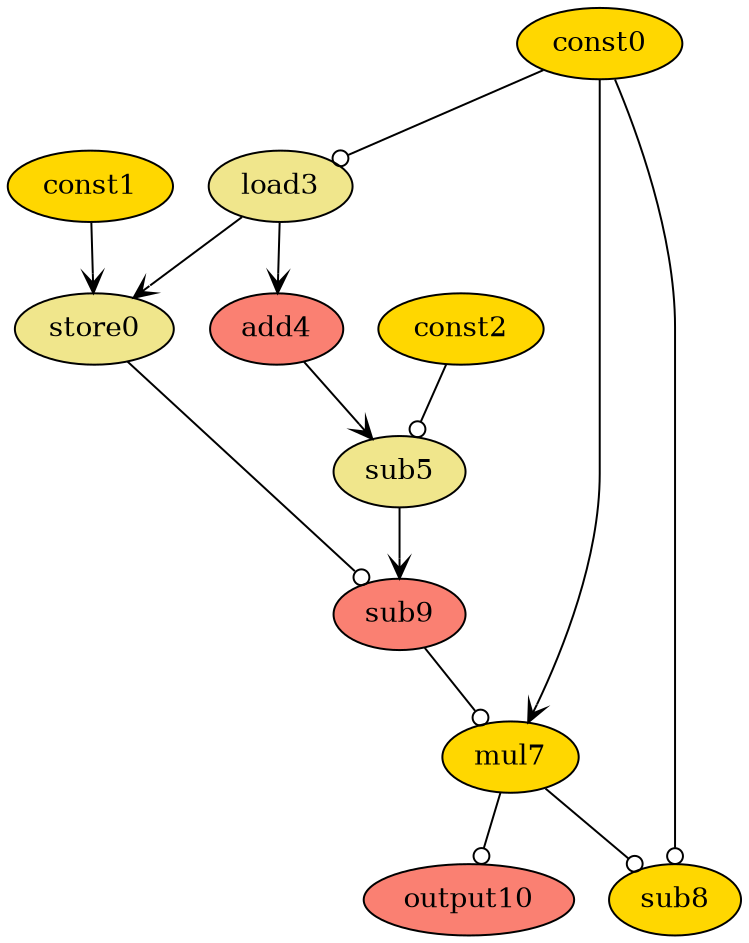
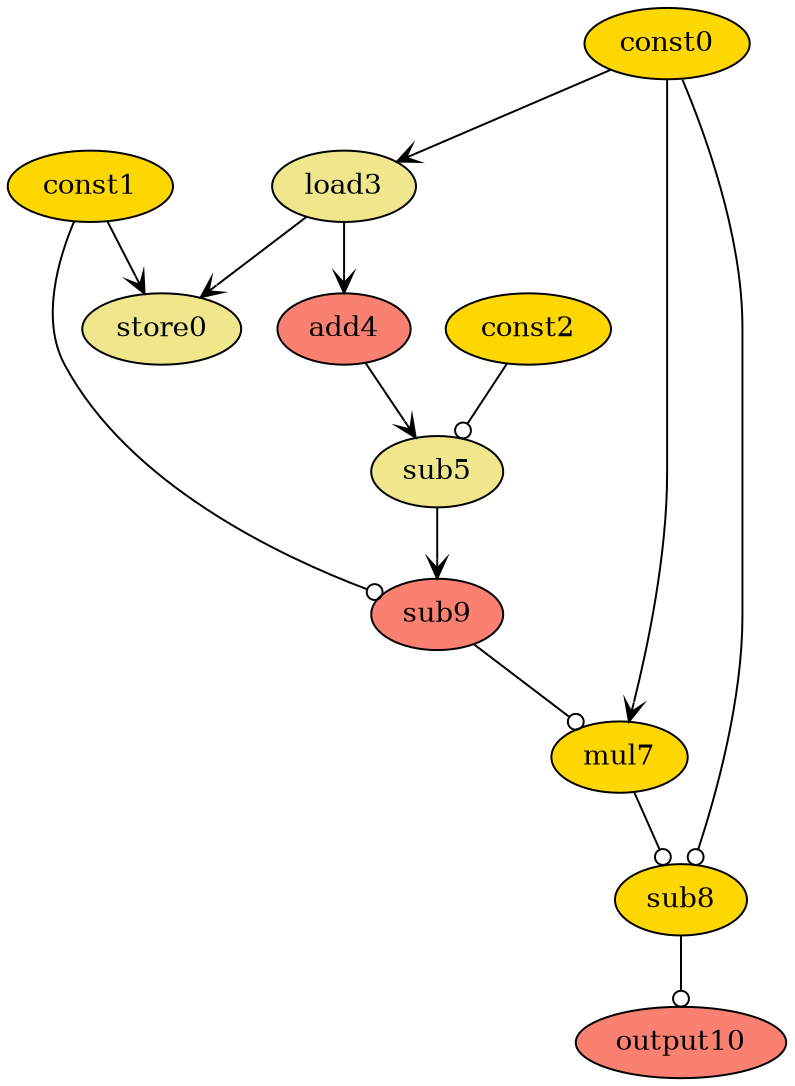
(446, 113) -> (513, 112)
(241, 466) -> (138, 456)
(492, 820) -> (681, 963)
